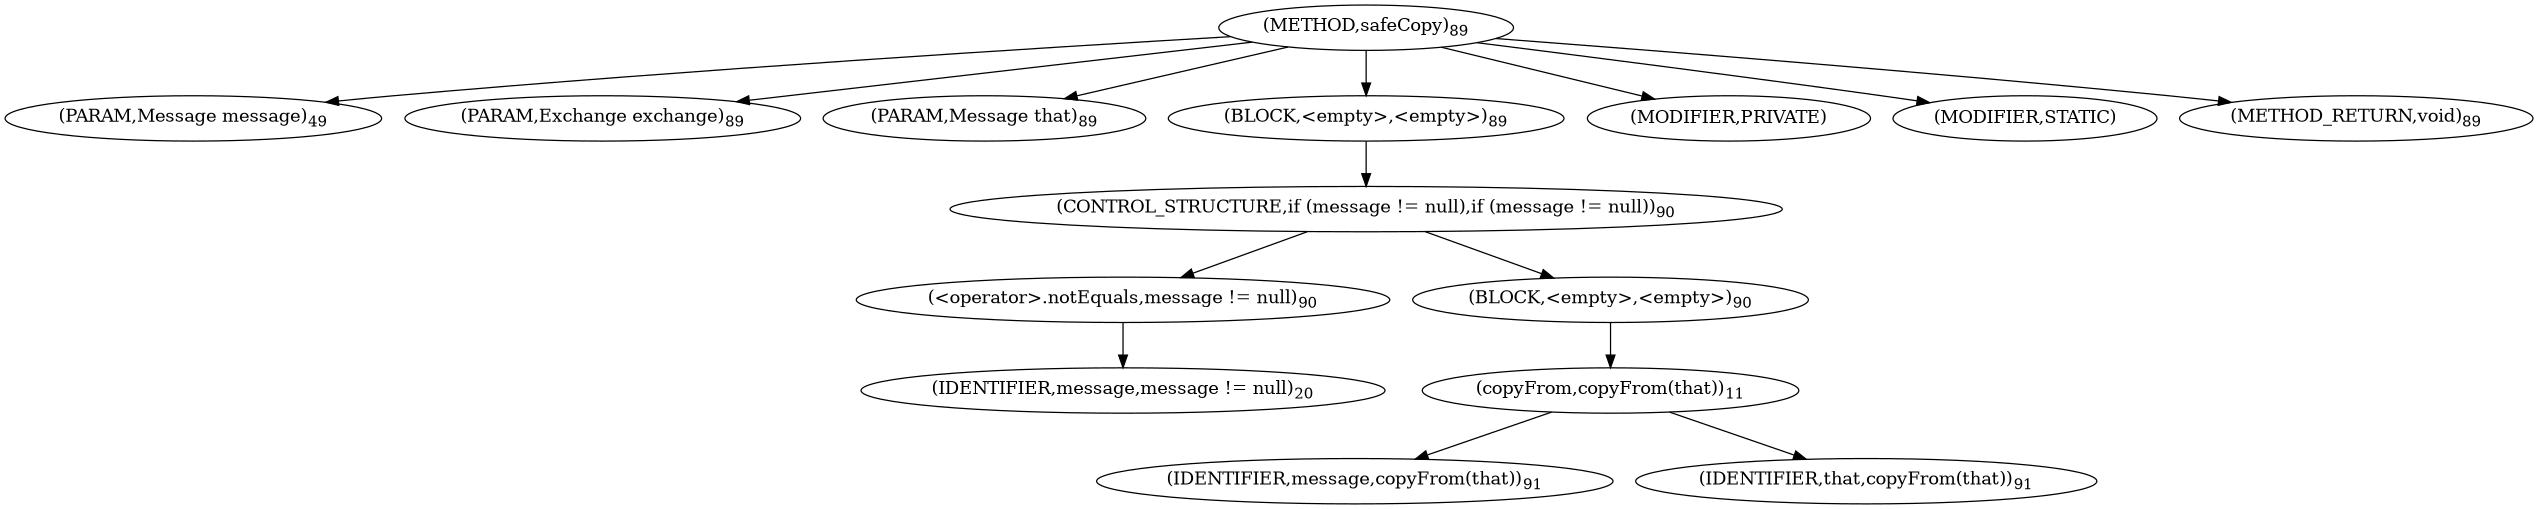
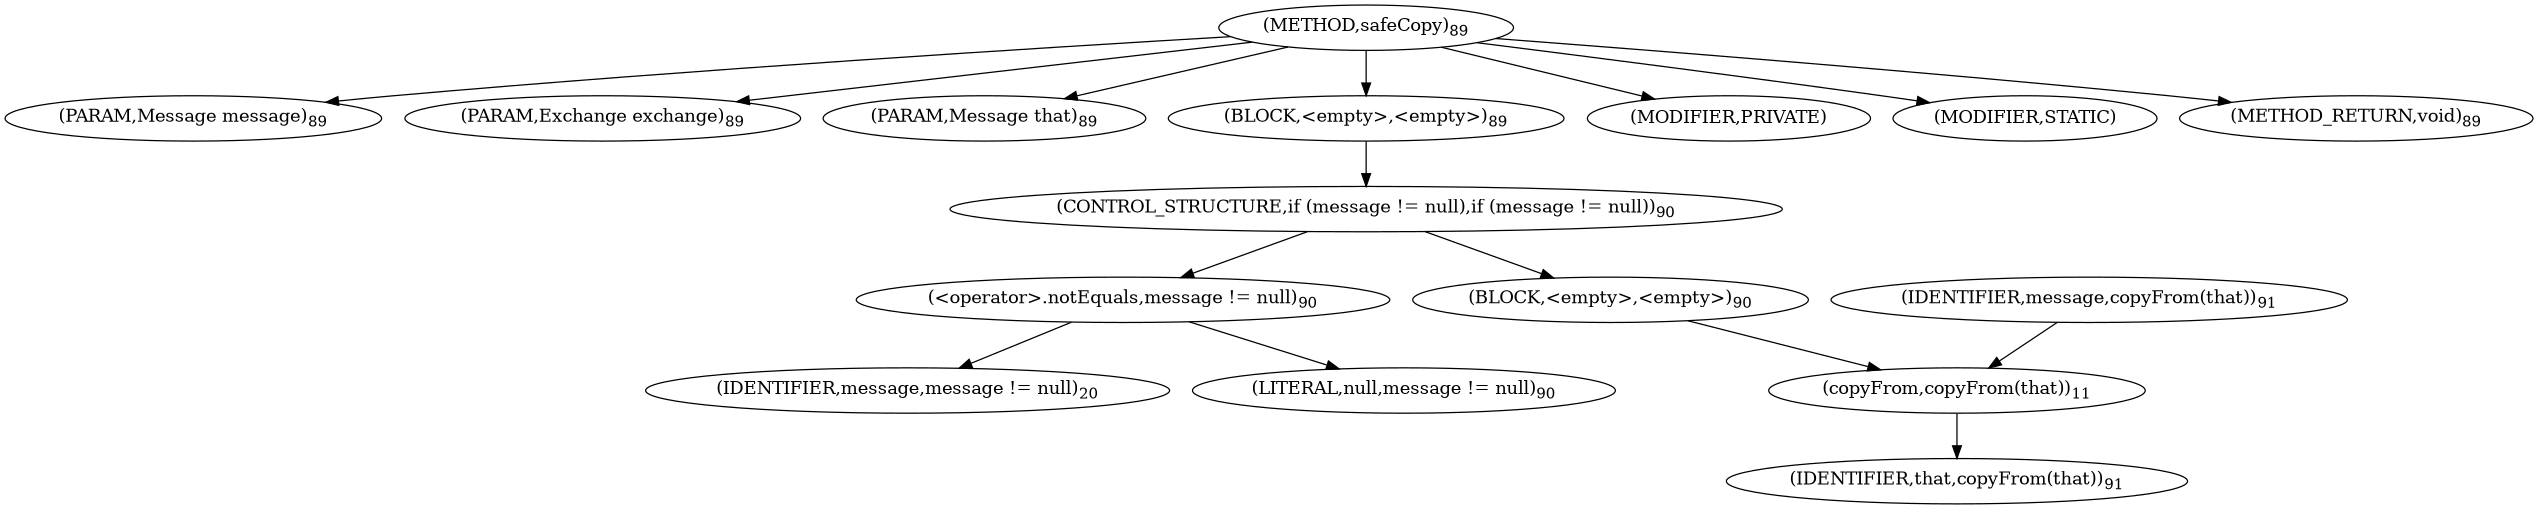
(318, 117) -> (318, 117)
none -> (1404, 391)
(1490, 433) -> (2028, 342)
